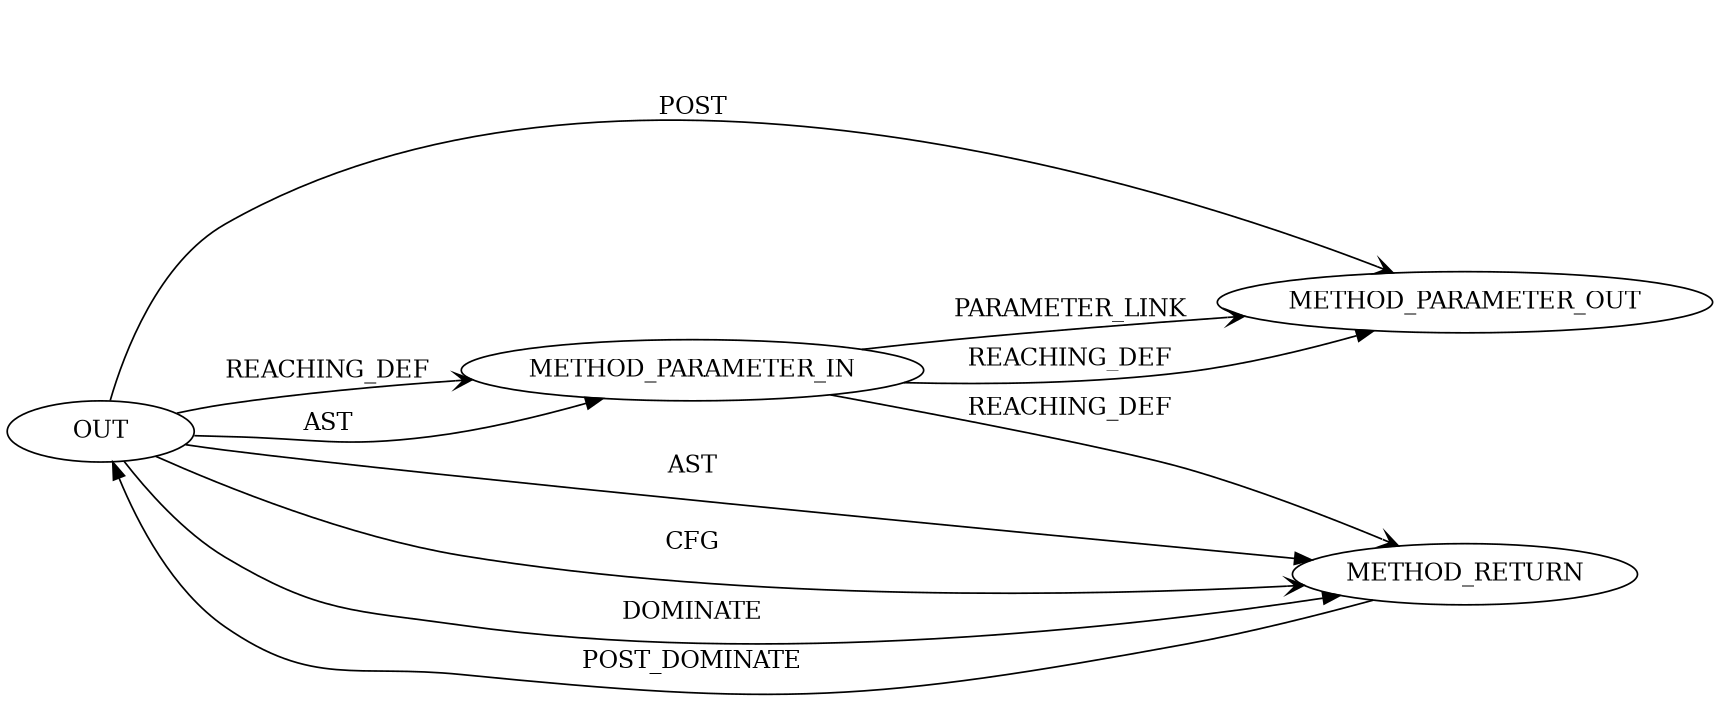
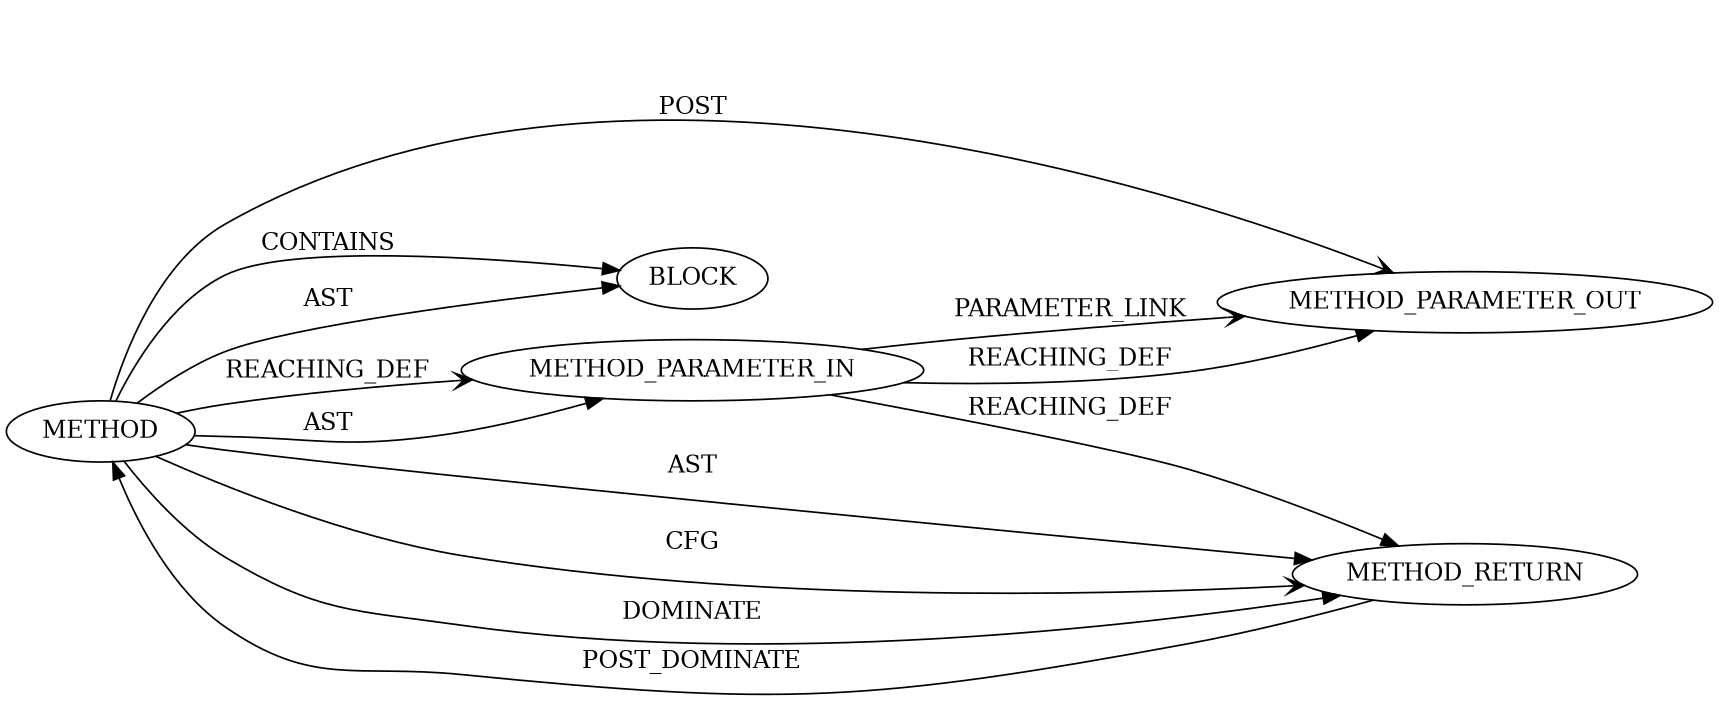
none -> (692, 278)
(101, 431) -> (101, 431)
(1111, 450) -> (1111, 450)
